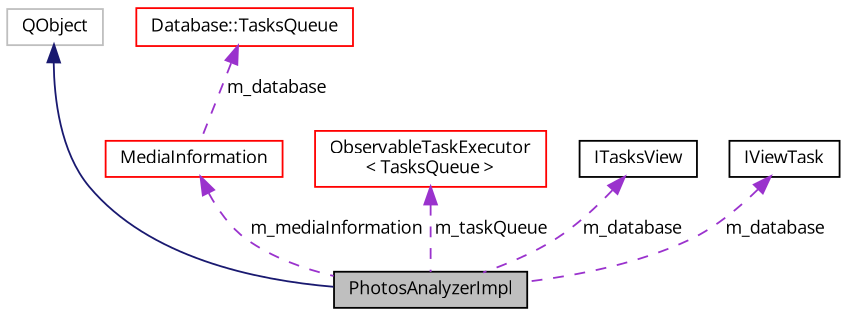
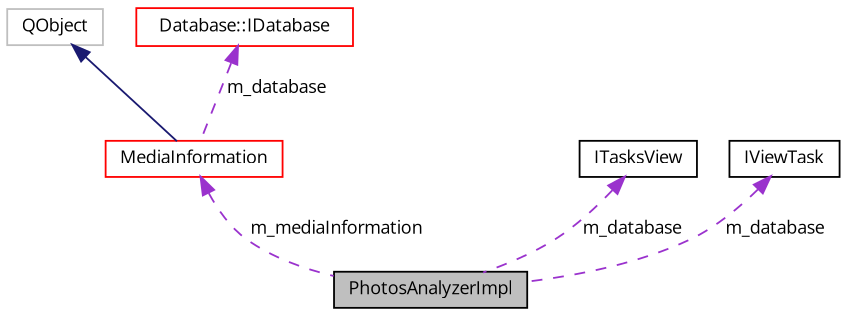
(245, 27) -> (245, 27)
(431, 159) -> none
(142, 232) -> (131, 99)
